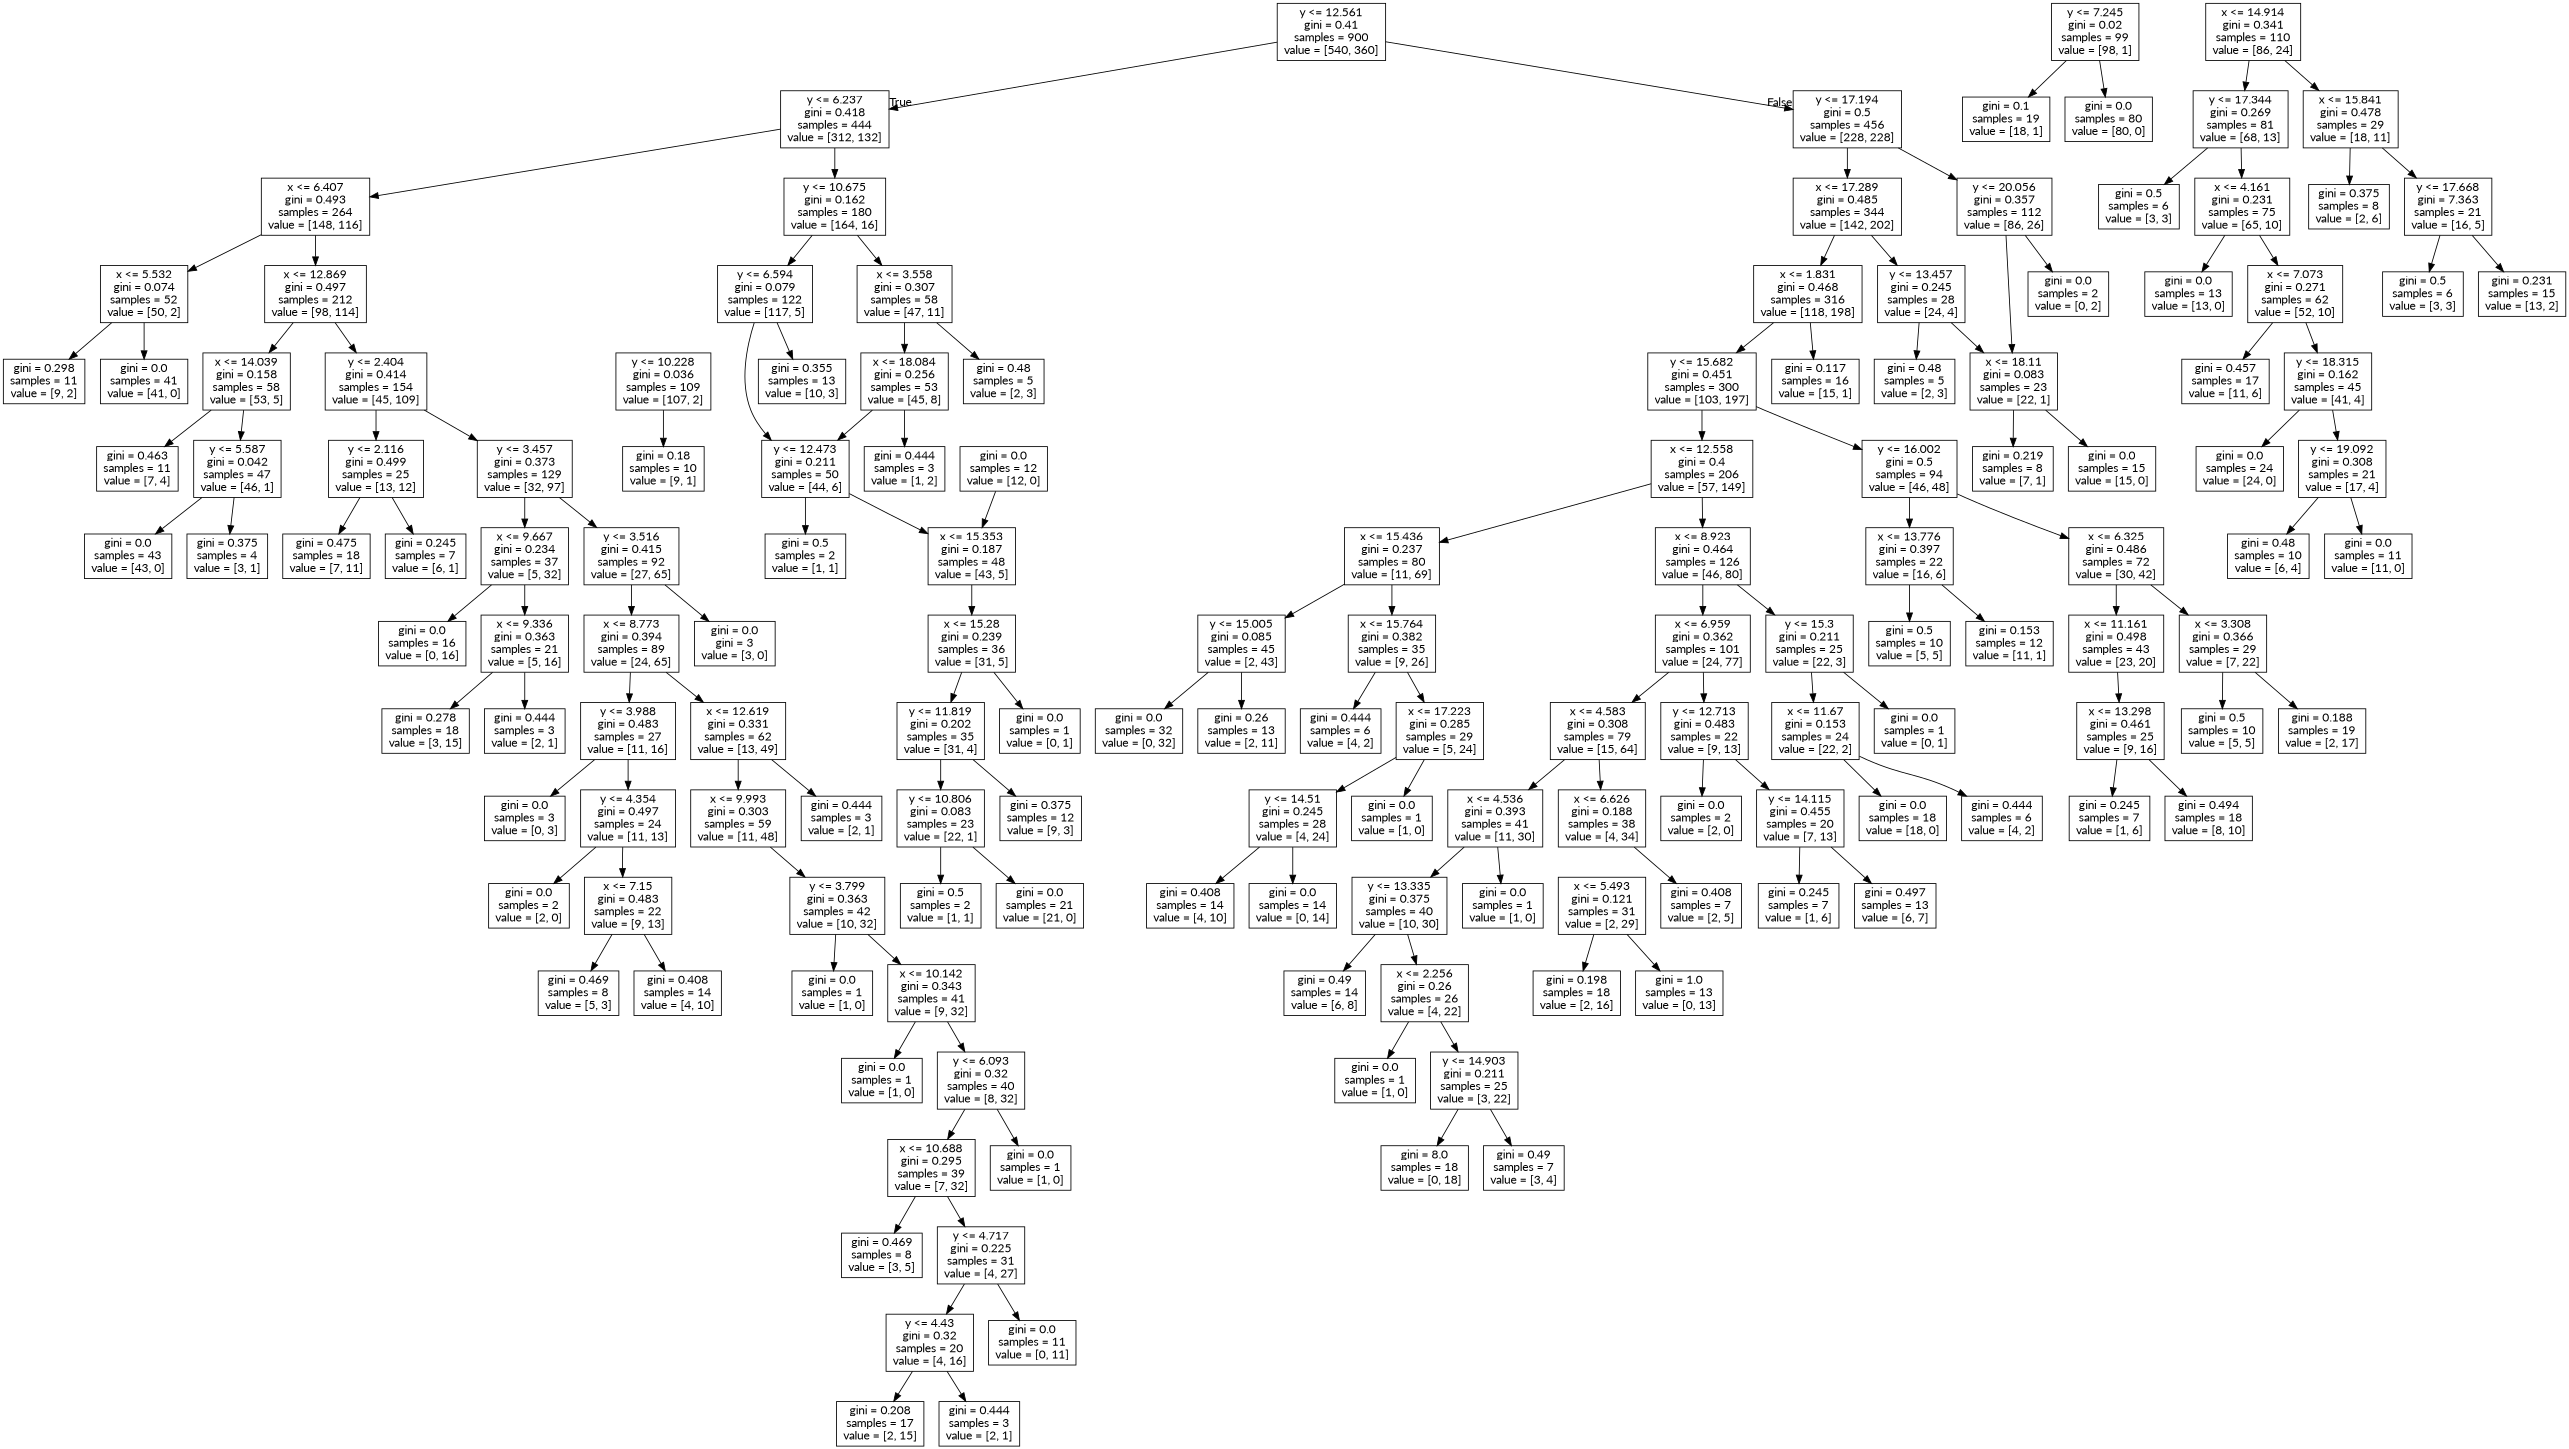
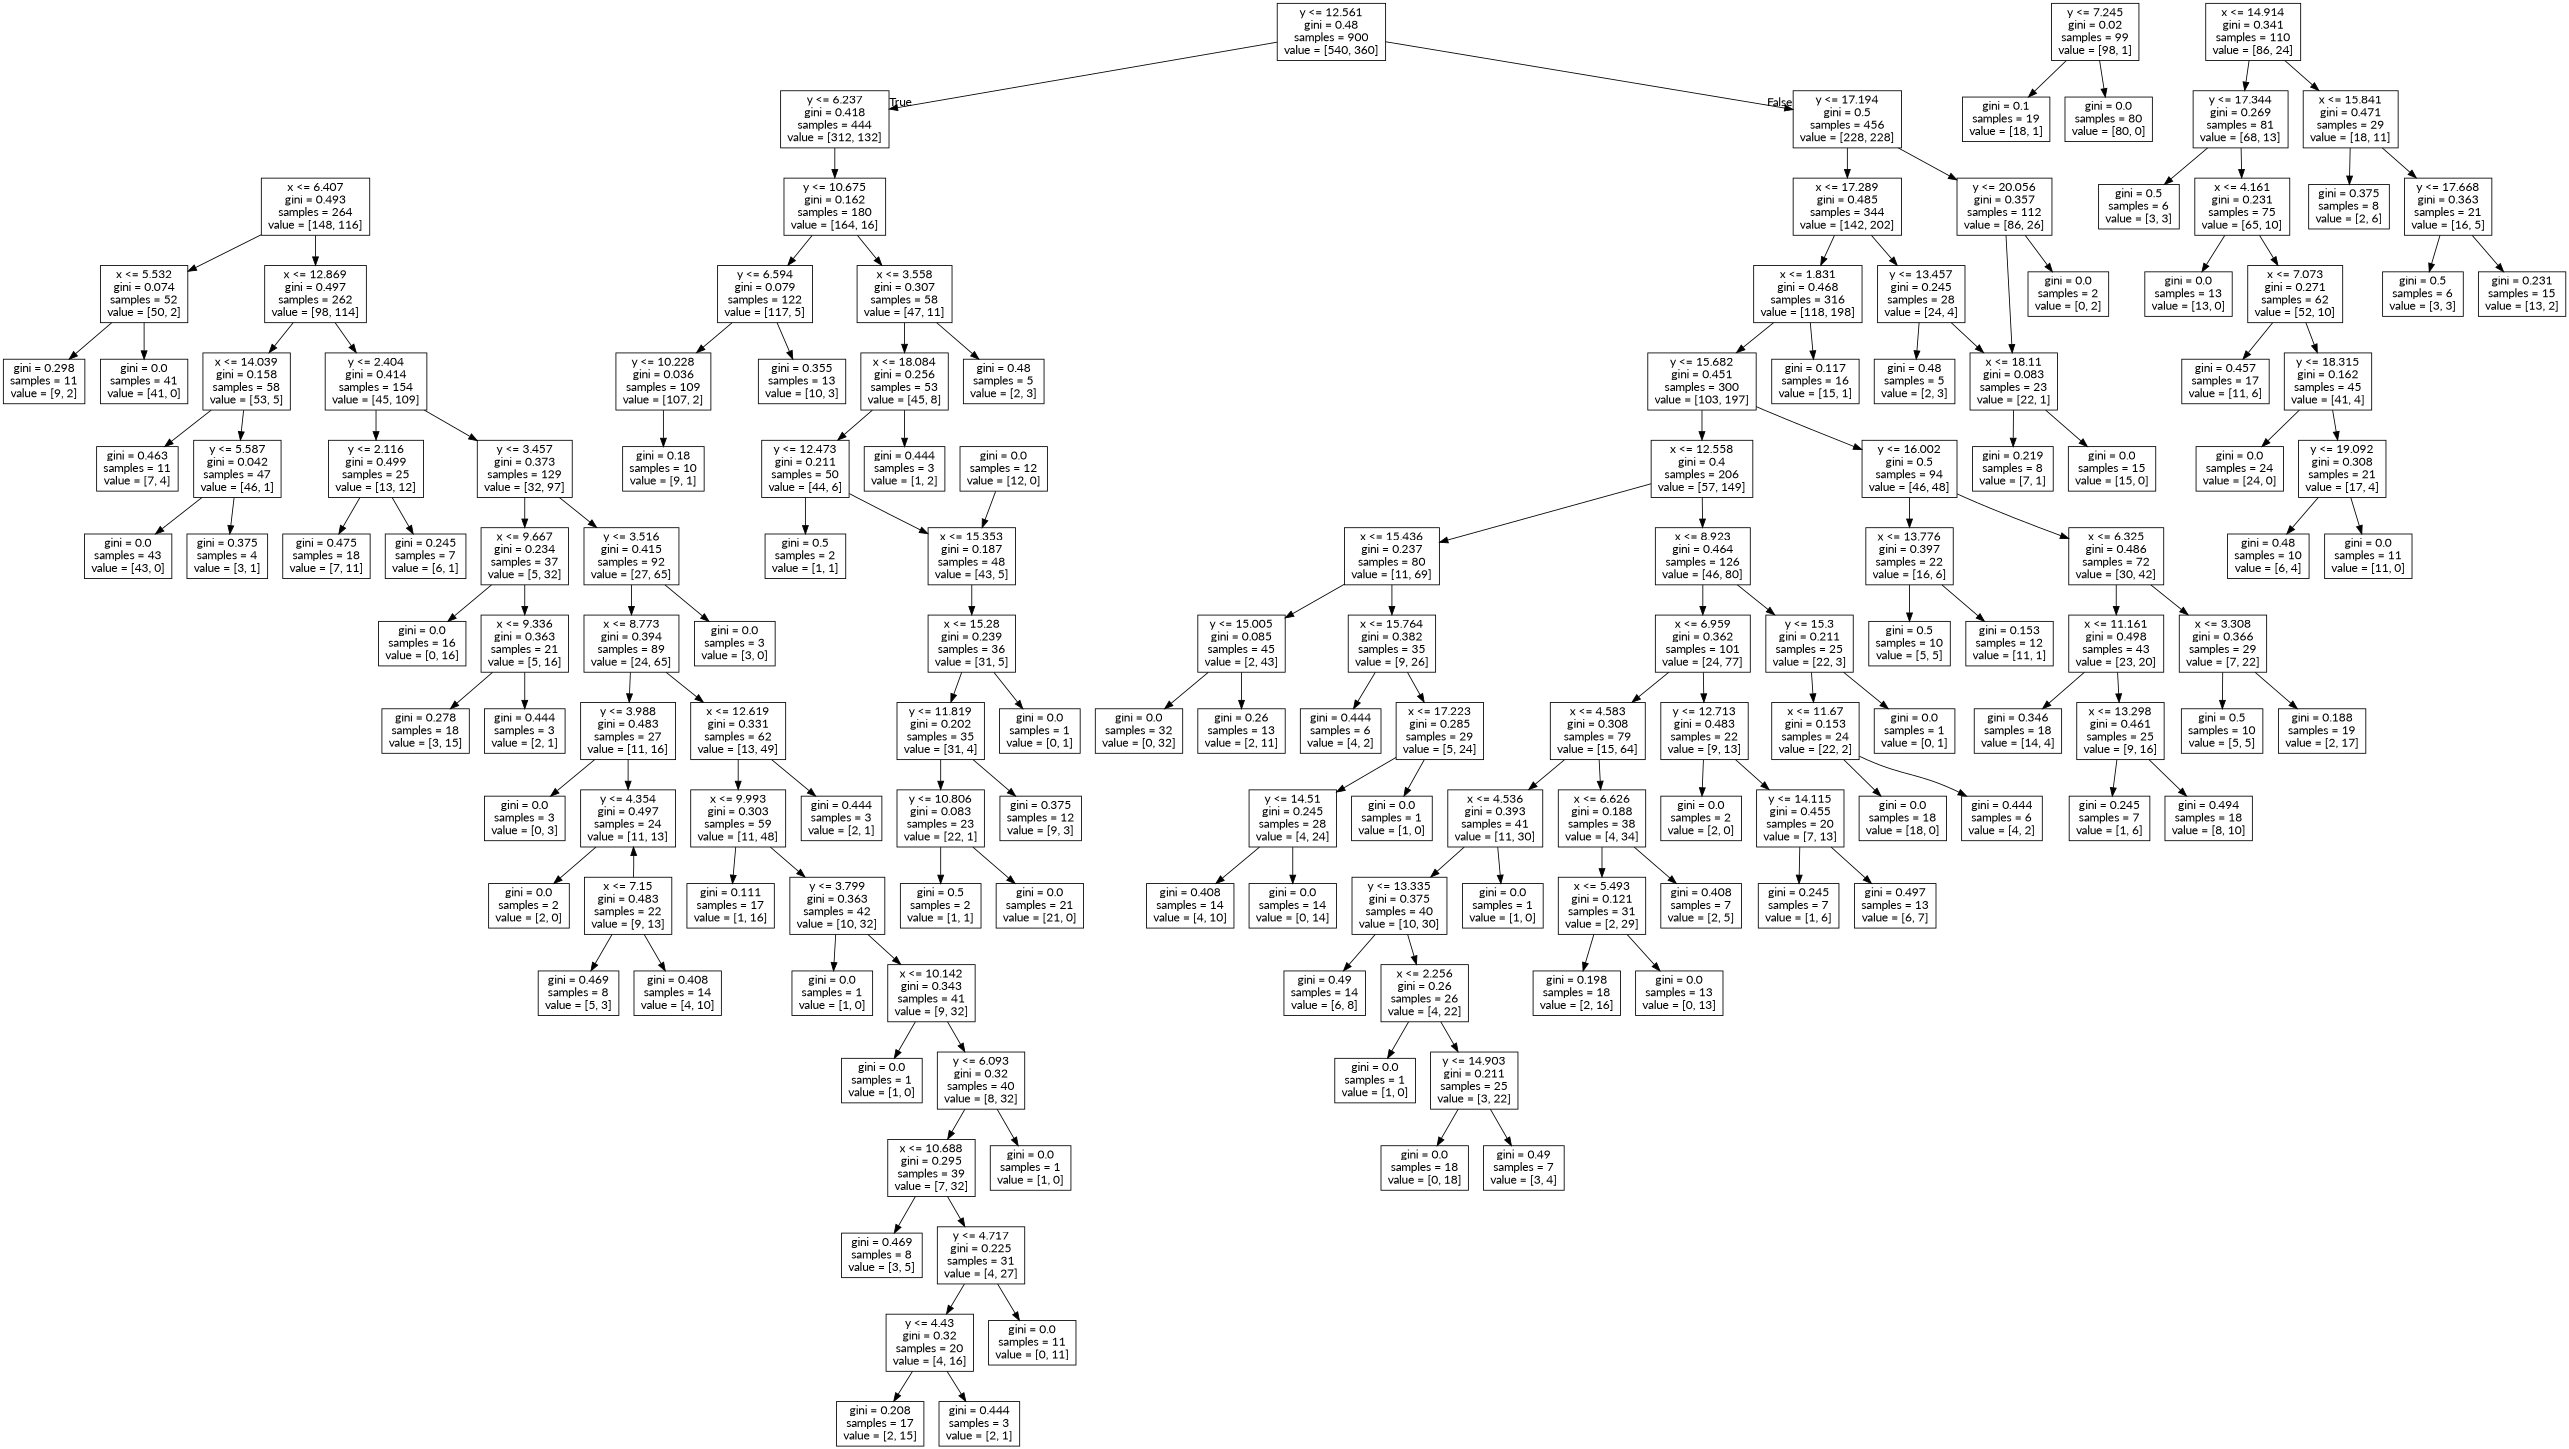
(1331, 32) -> (1331, 32)
(2351, 119) -> (2351, 119)
(579, 162) -> none
(2448, 207) -> (2448, 207)
(316, 294) -> (316, 294)
(745, 380) -> (718, 335)
(735, 644) -> (735, 644)
none -> (2018, 731)
(622, 858) -> (634, 866)
none -> (1602, 858)
none -> (731, 906)
(1679, 993) -> (1679, 993)
(1425, 1168) -> (1425, 1168)
